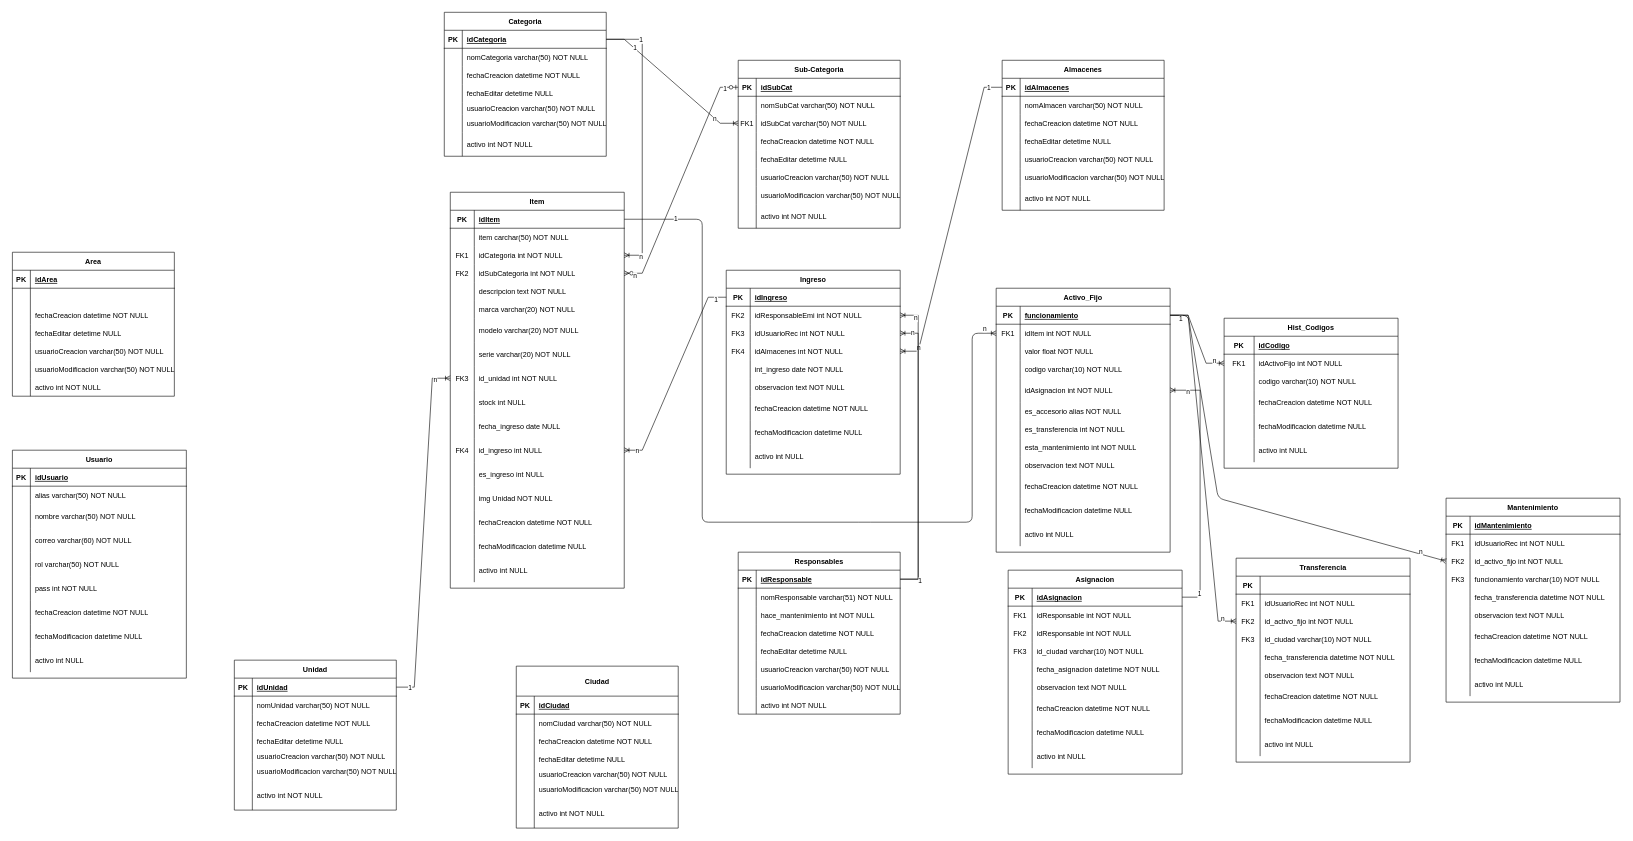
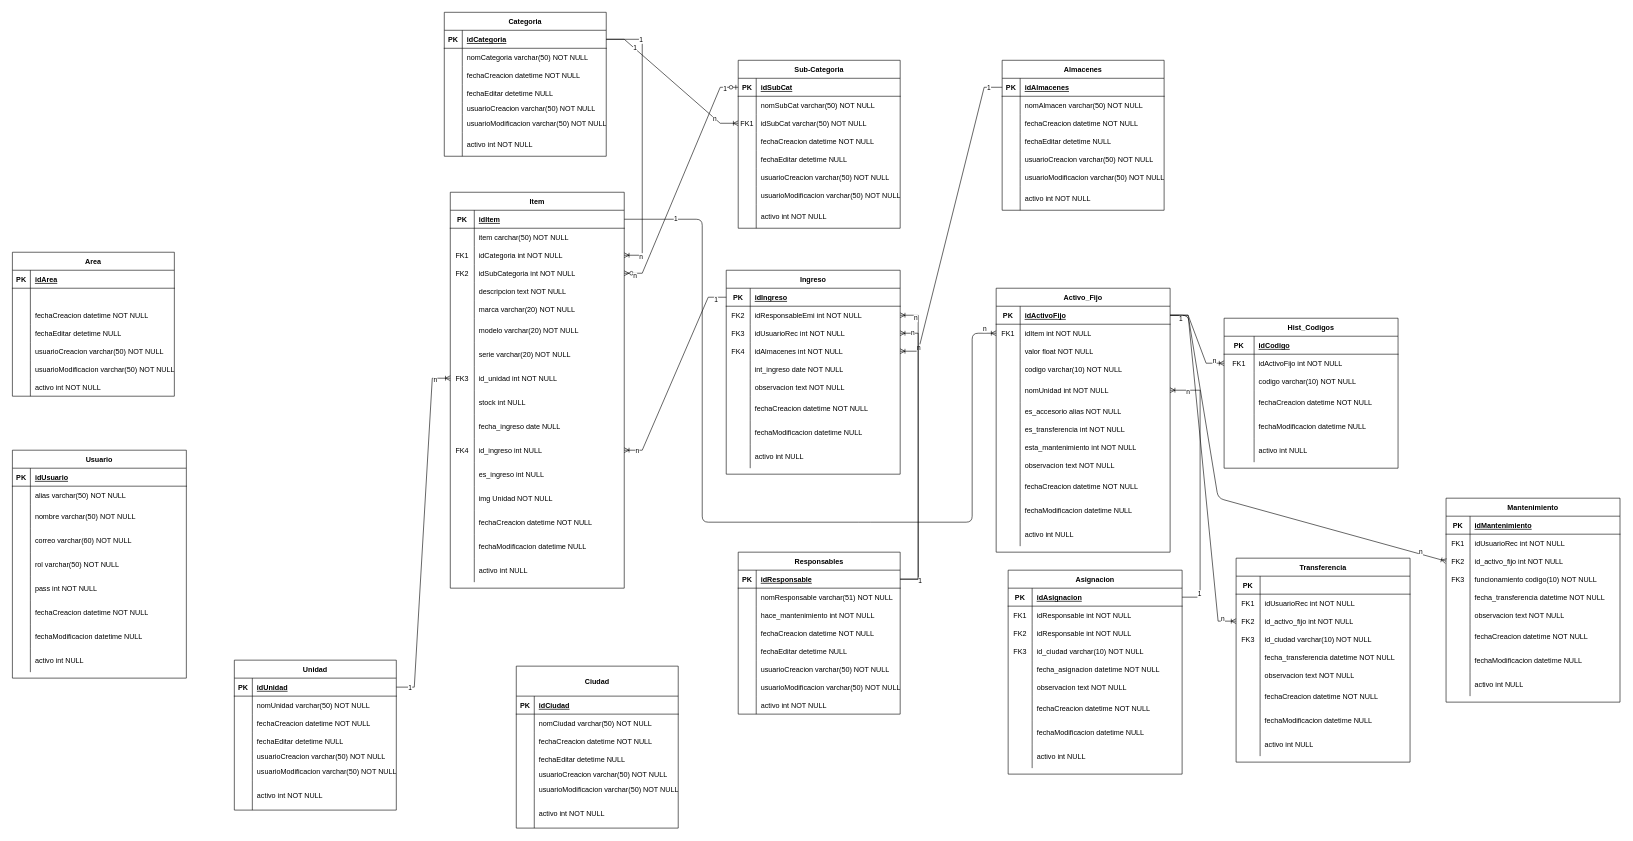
(1051, 316) -> (1046, 316)
(1069, 391) -> (1064, 391)
(1541, 580) -> (1538, 580)
